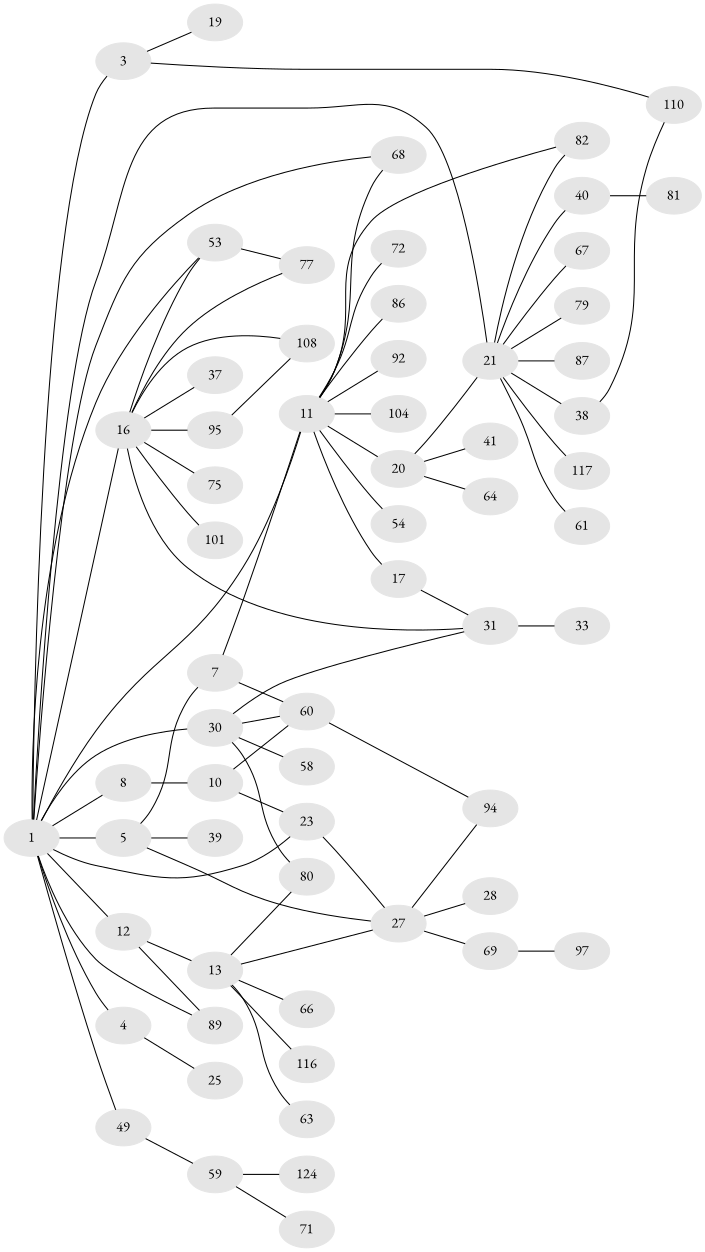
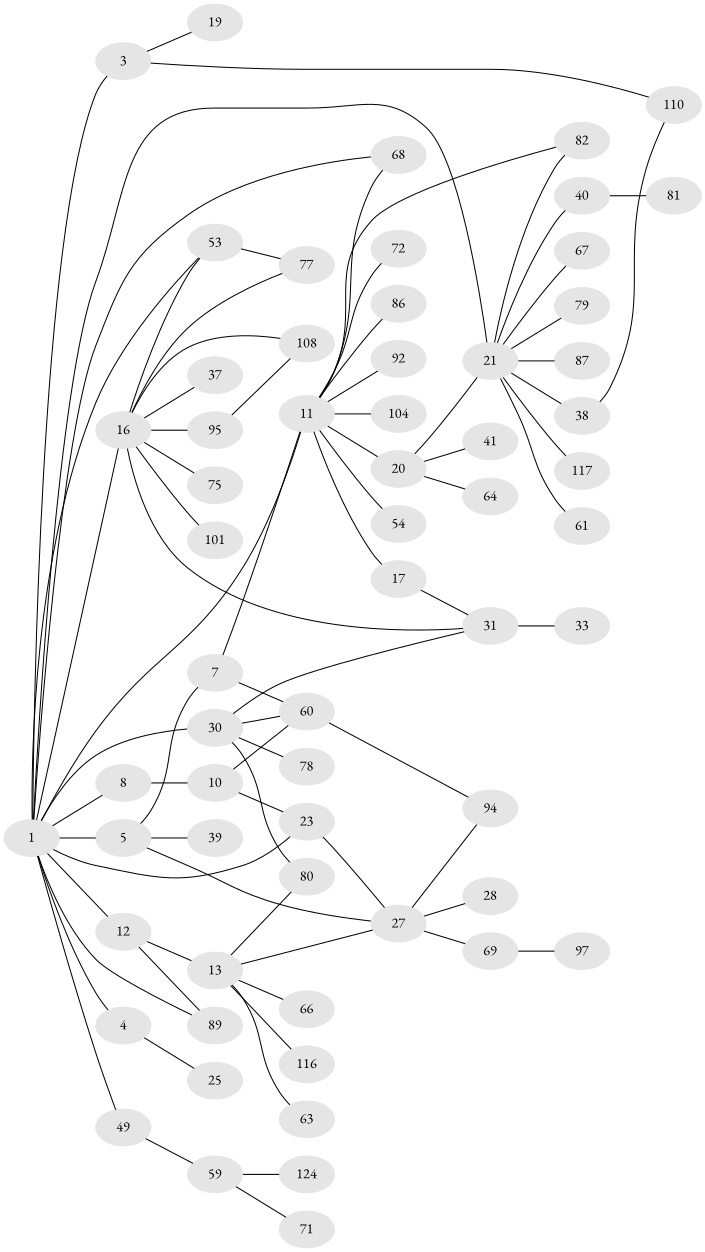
(307, 767) -> (307, 767)
